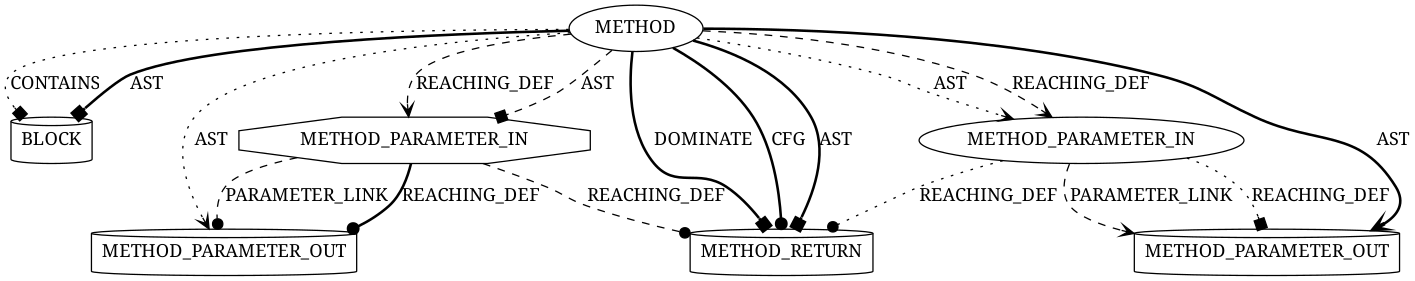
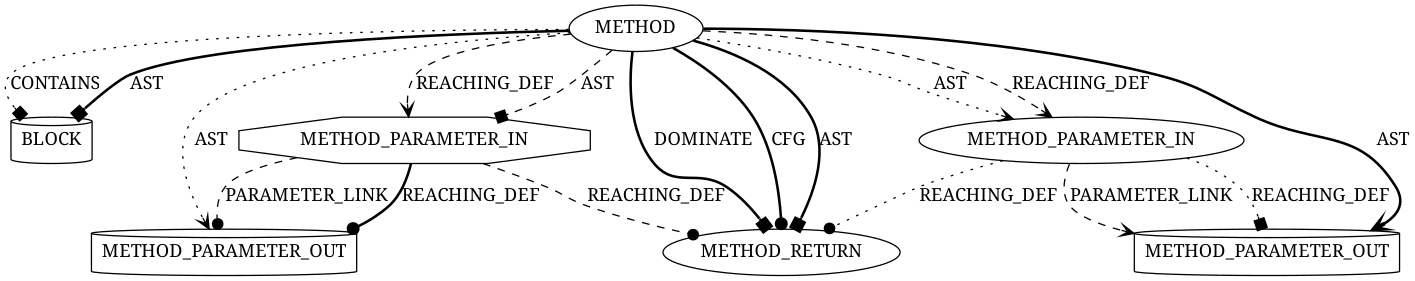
(782, 252) -> (782, 252)
